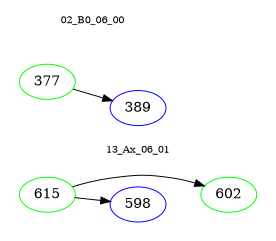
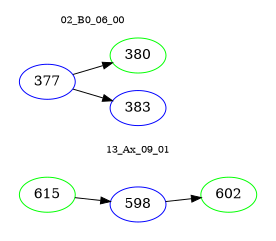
none -> (138, 55)
(47, 82) -> (47, 82)
(138, 108) -> (138, 108)
(138, 150) -> (138, 150)
(133, 176) -> (179, 200)
